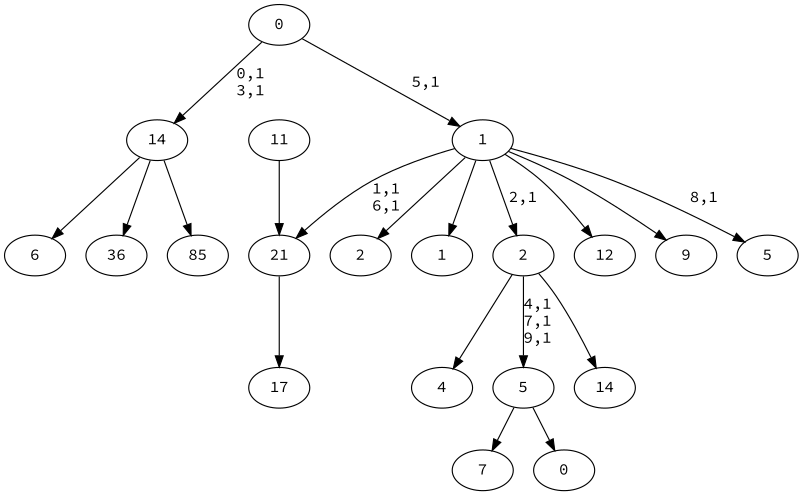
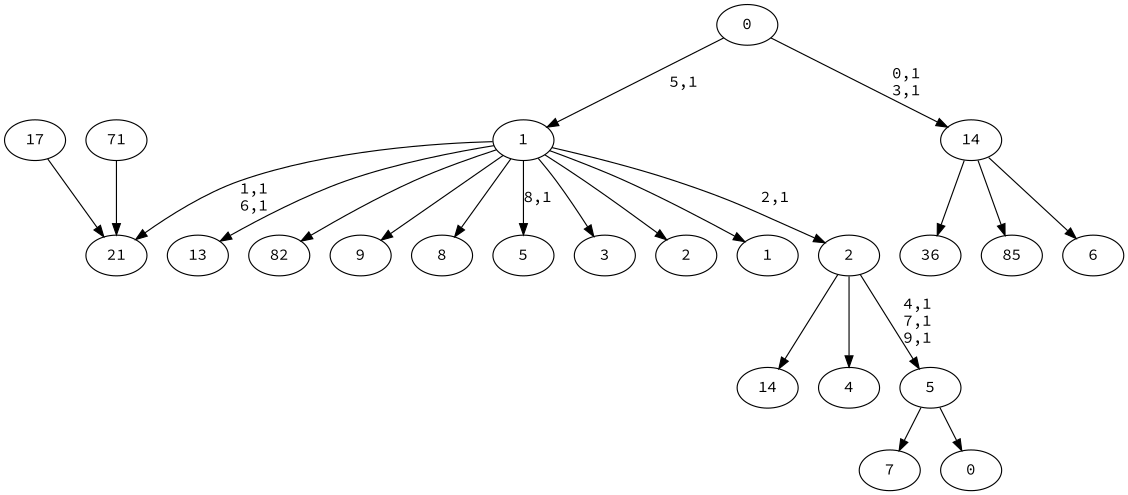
(279, 140) -> (116, 140)
none -> (198, 256)
none -> (442, 256)
none -> (605, 256)
(605, 256) -> (279, 256)
(279, 316) -> (72, 193)
